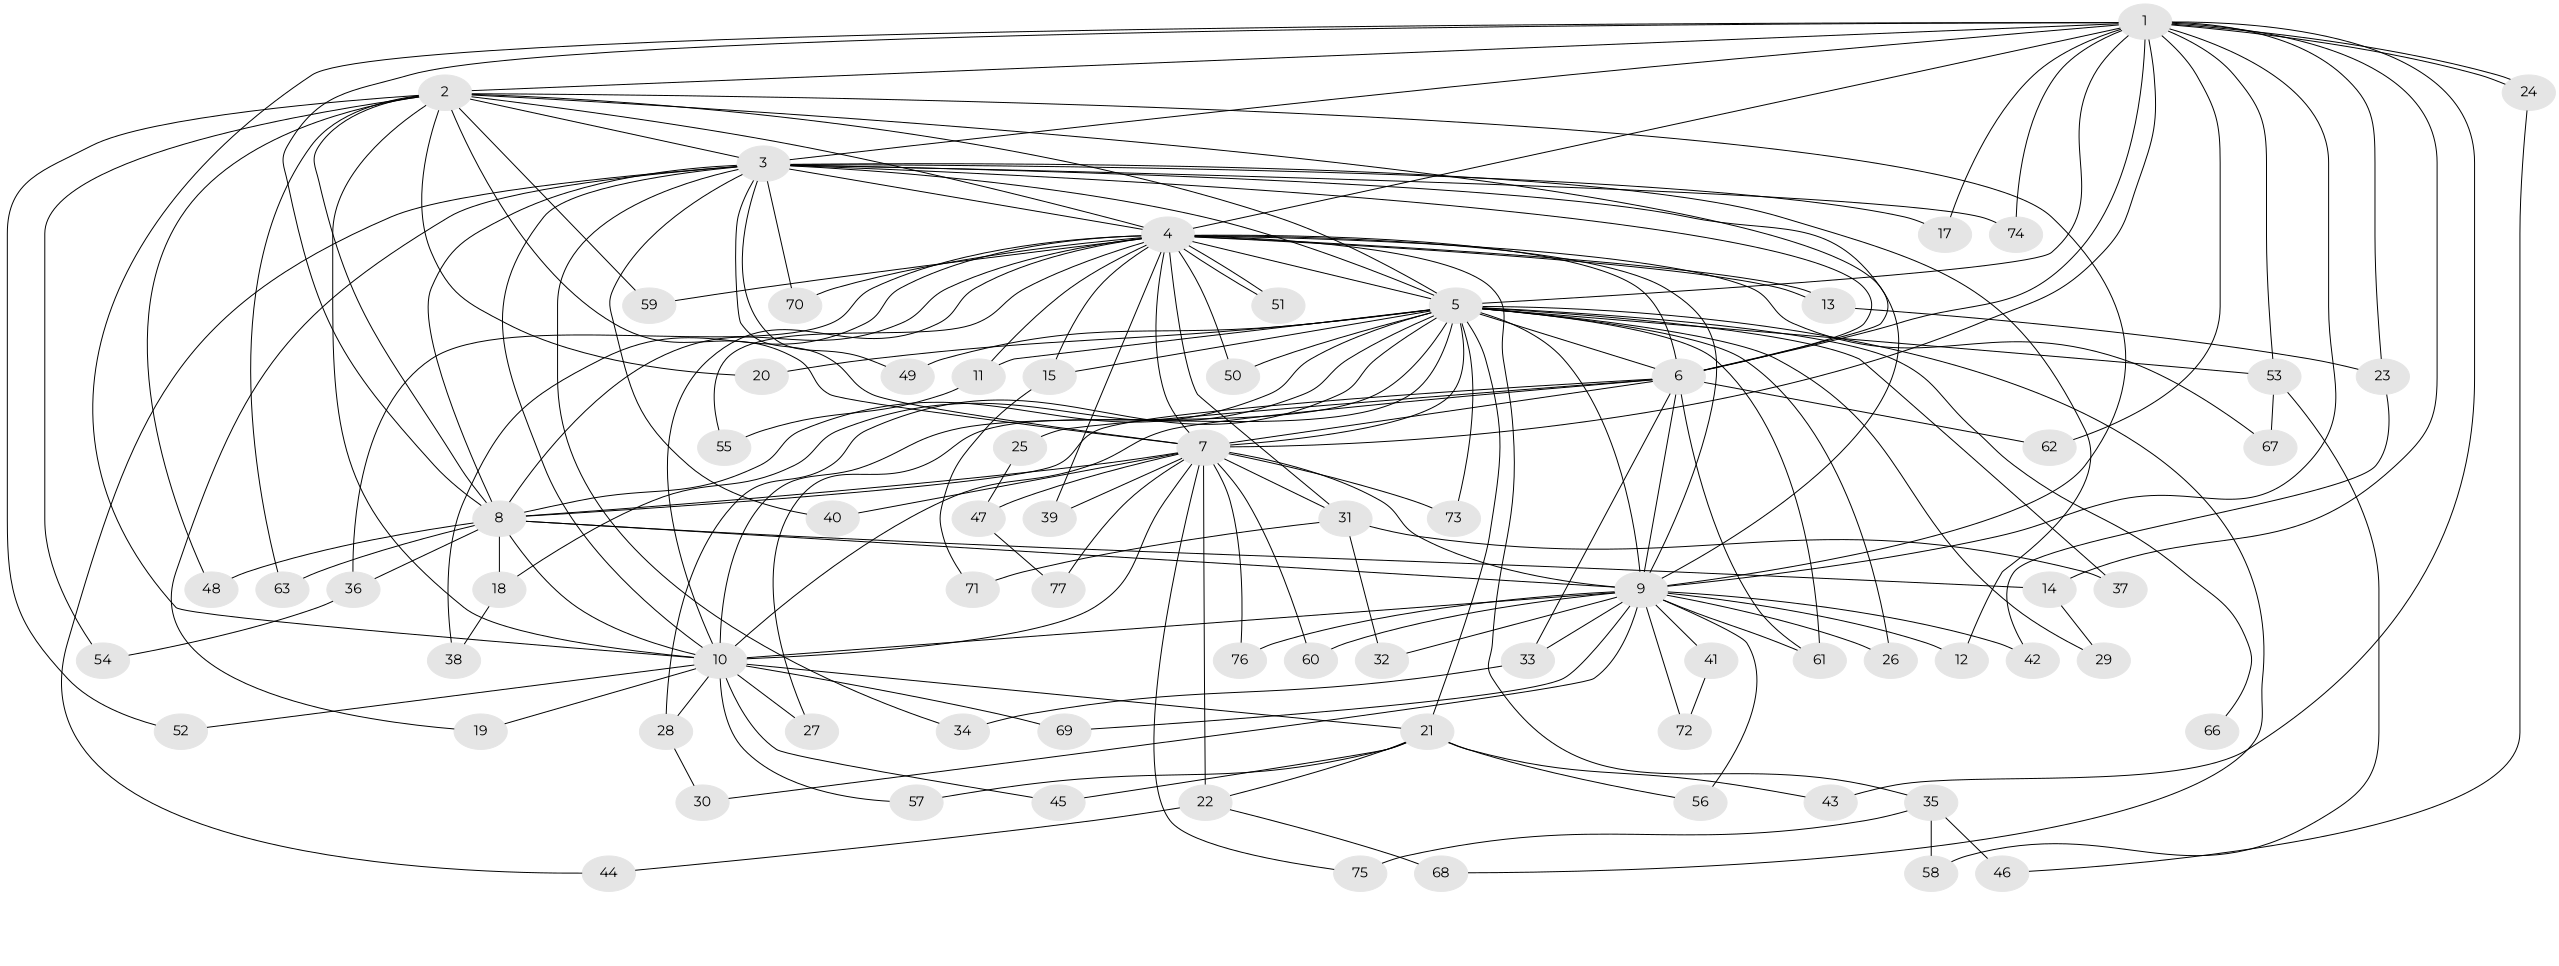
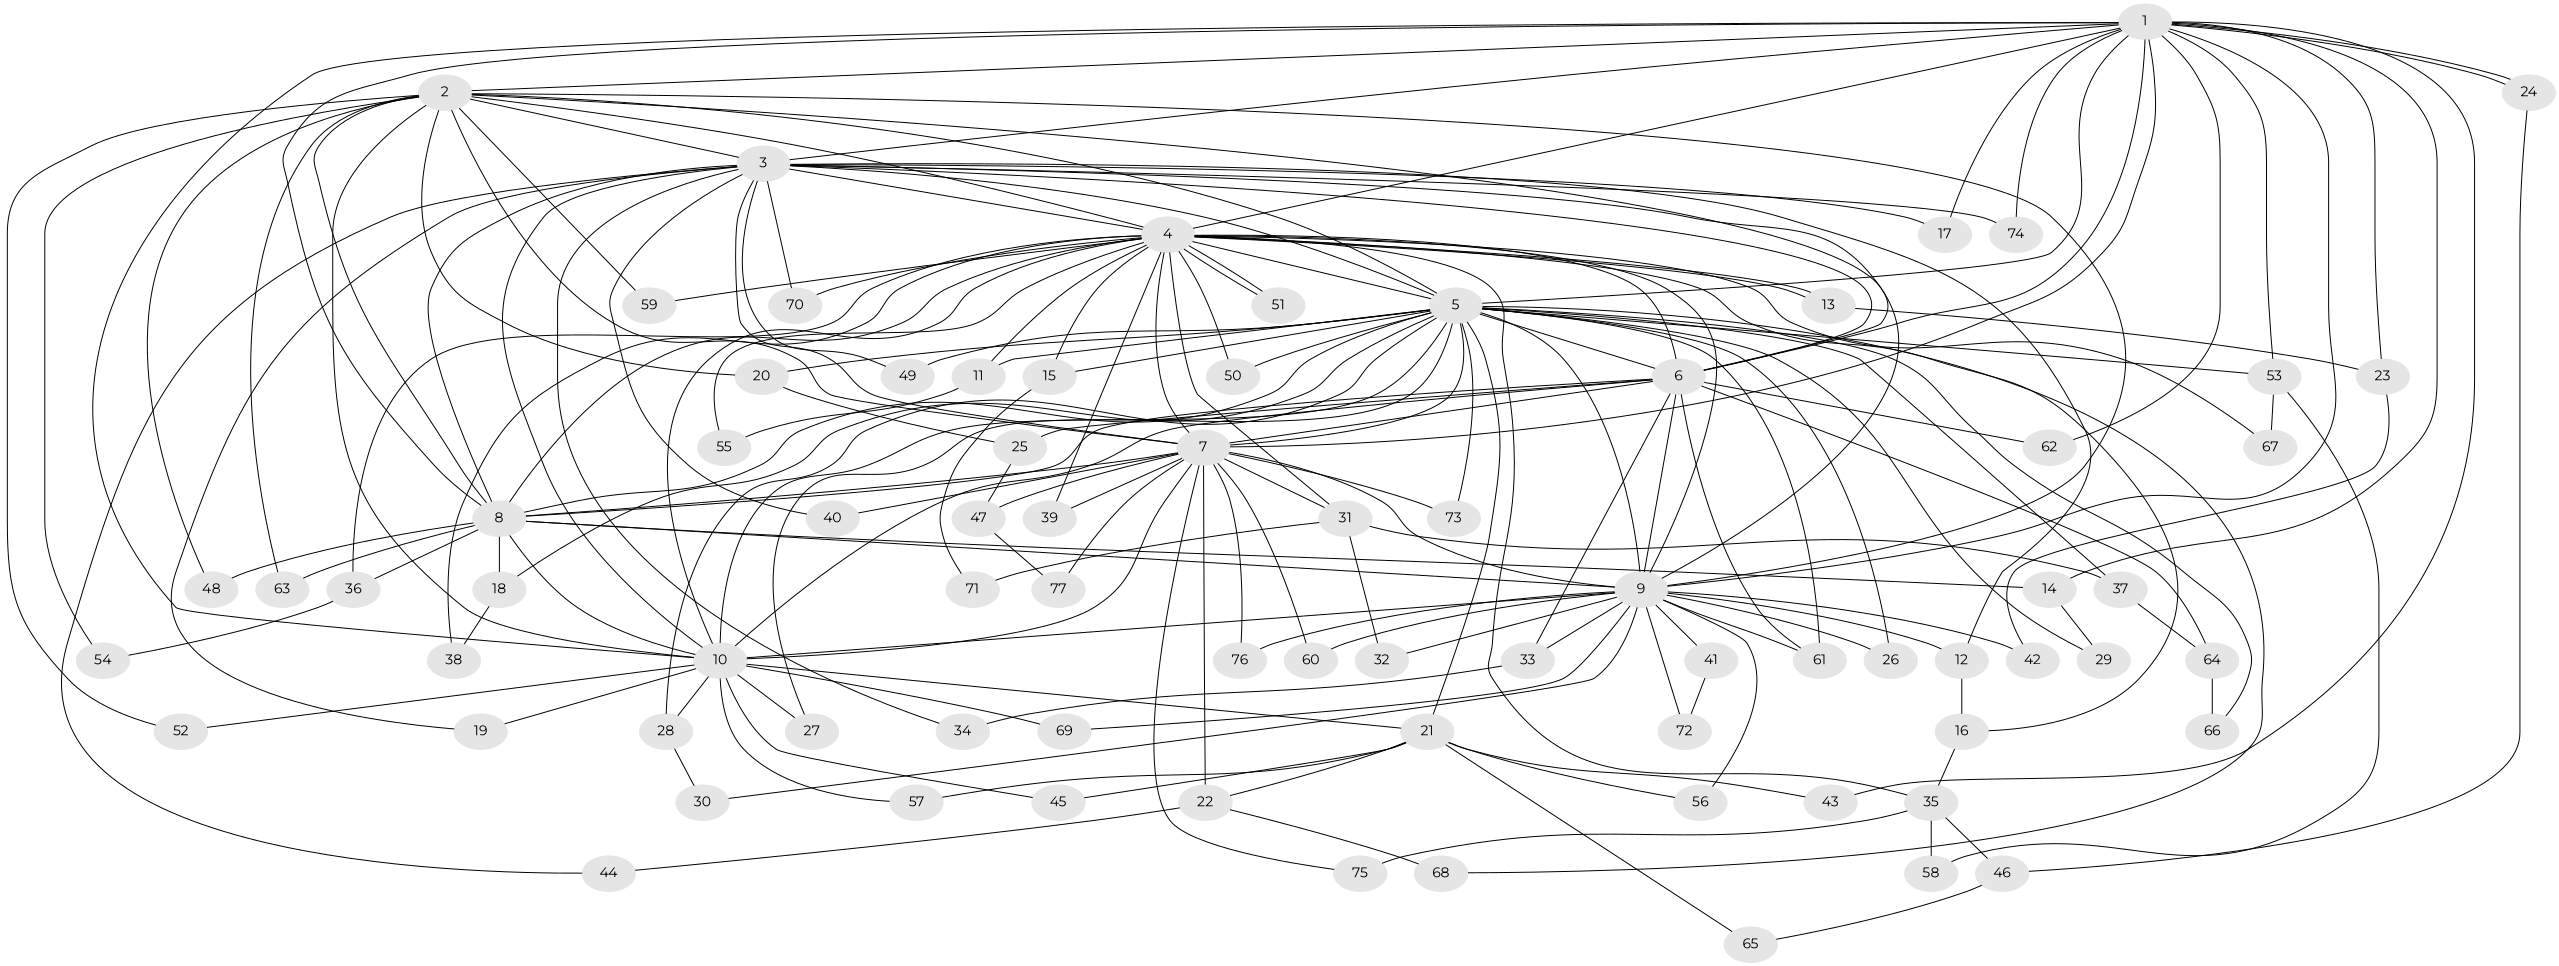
none -> (909, 424)
none -> (2212, 661)
none -> (1962, 732)
none -> (1751, 945)
